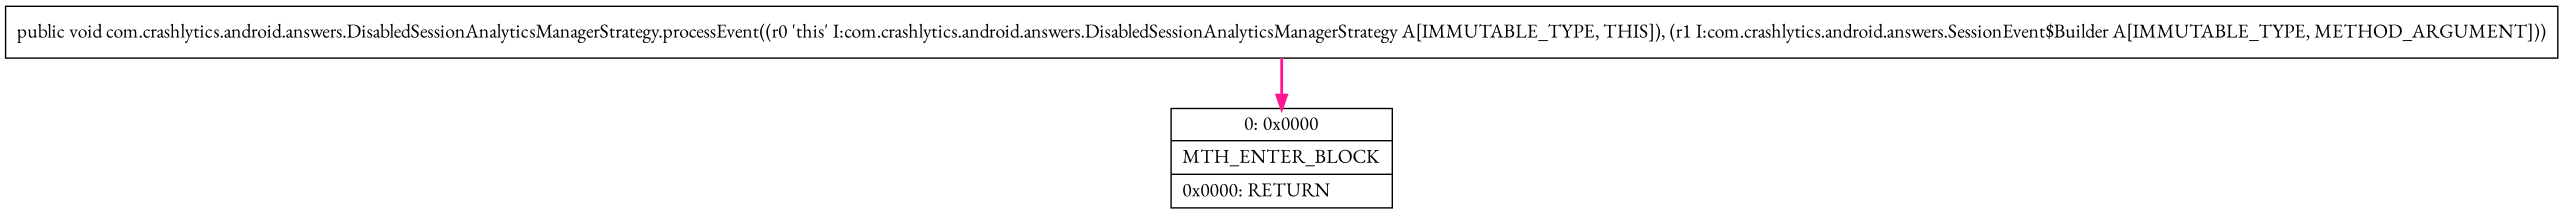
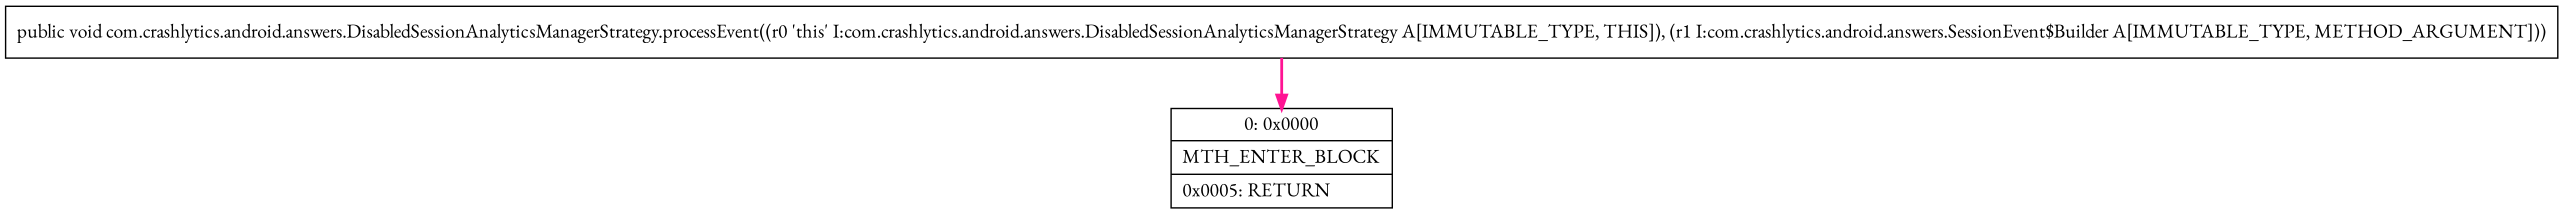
(1263, 190) -> (1263, 190)
